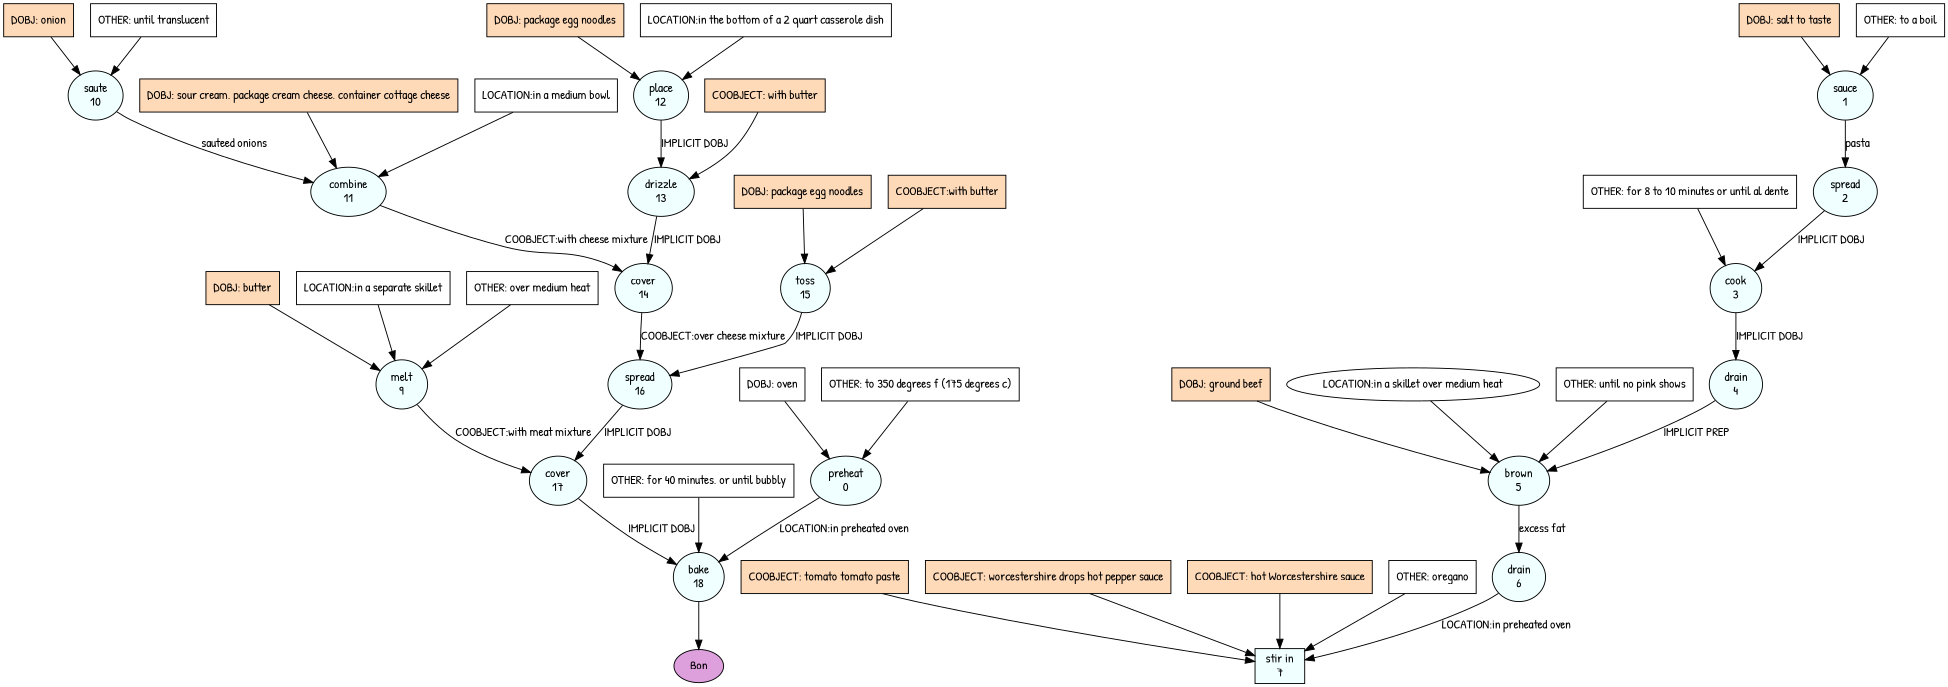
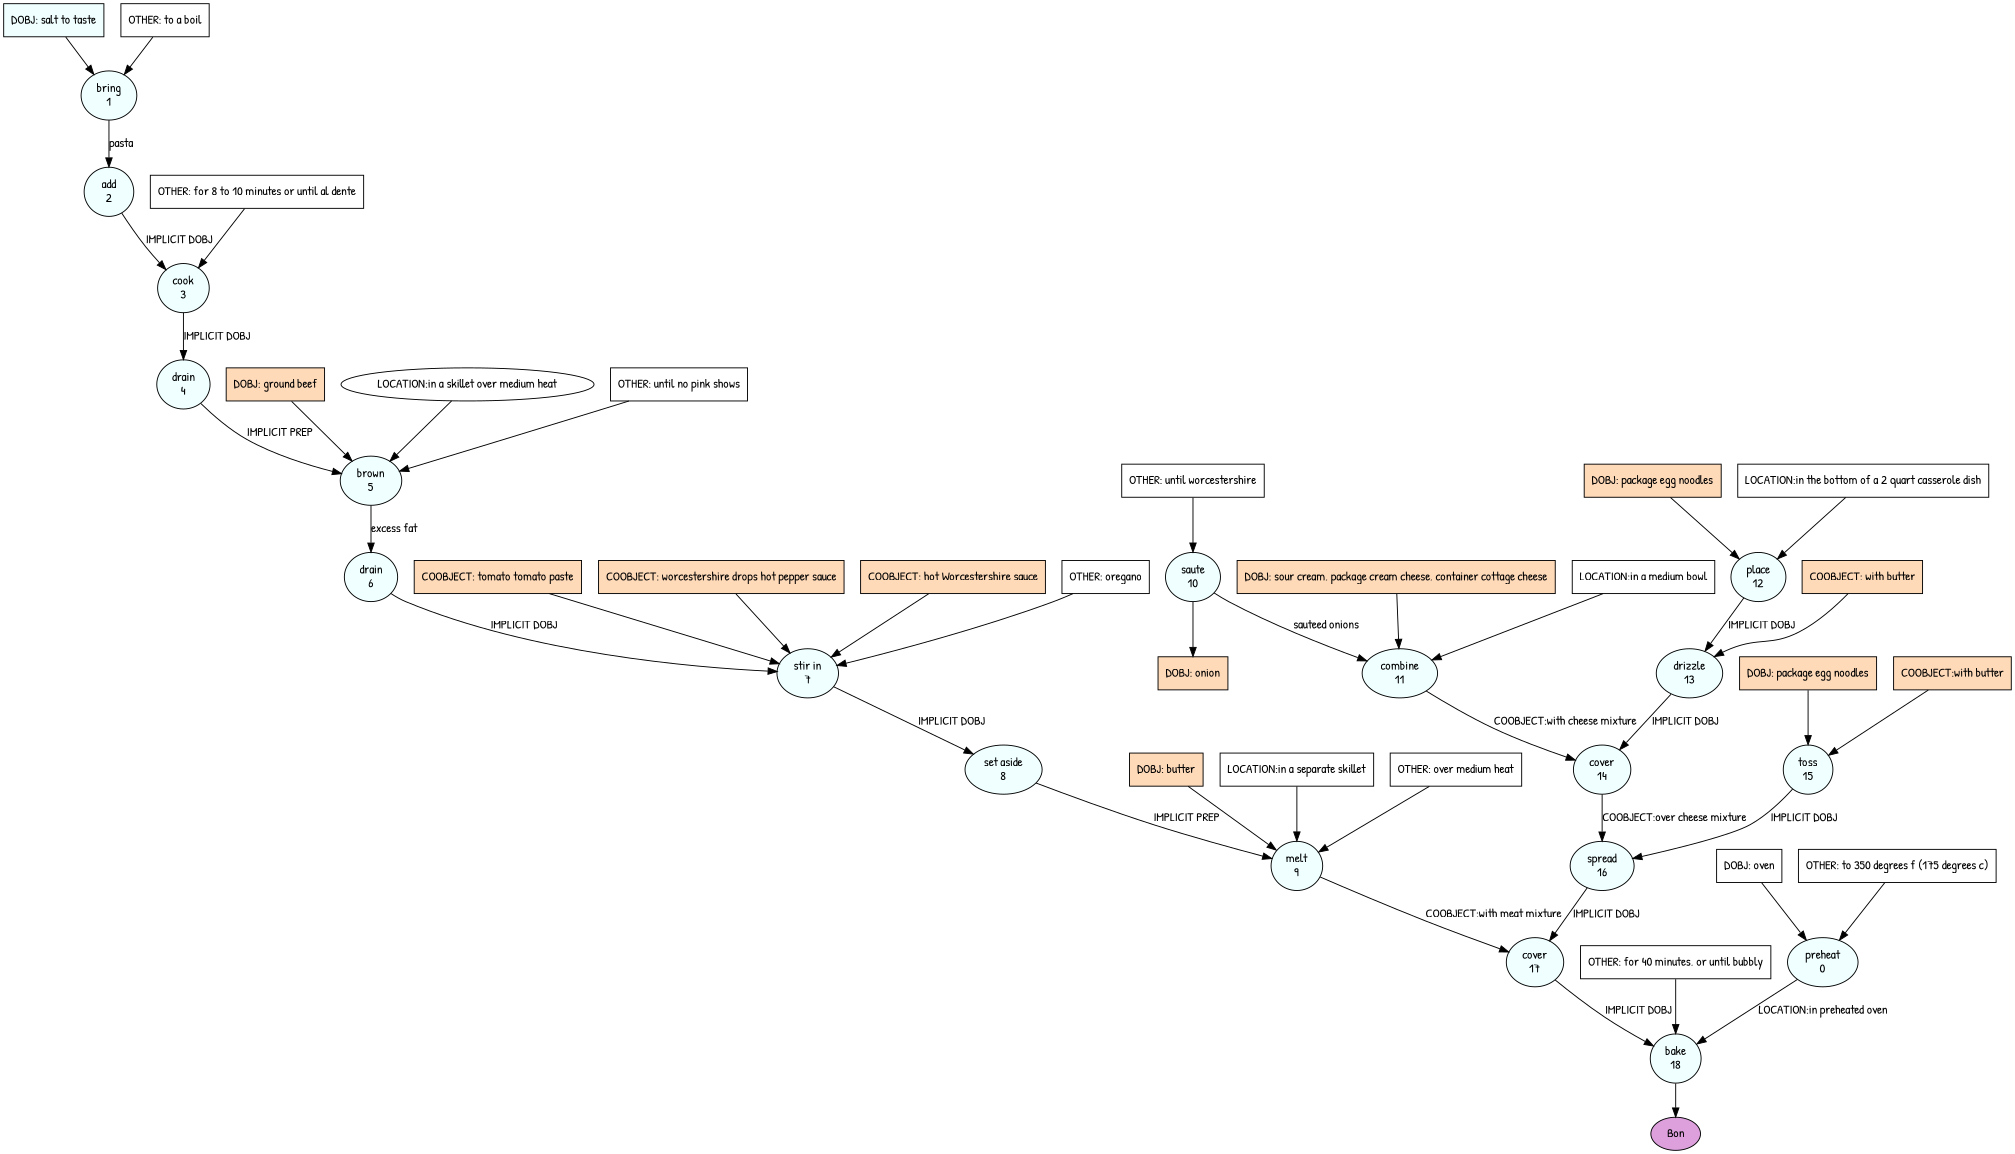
(154, 20) -> (1193, 481)
(1789, 20) -> (54, 20)
(63, 52) -> (1193, 624)
(1845, 96) -> (109, 95)
(1845, 192) -> (109, 192)
(1507, 625) -> (524, 625)
(1280, 666) -> (808, 673)
none -> (1004, 770)
